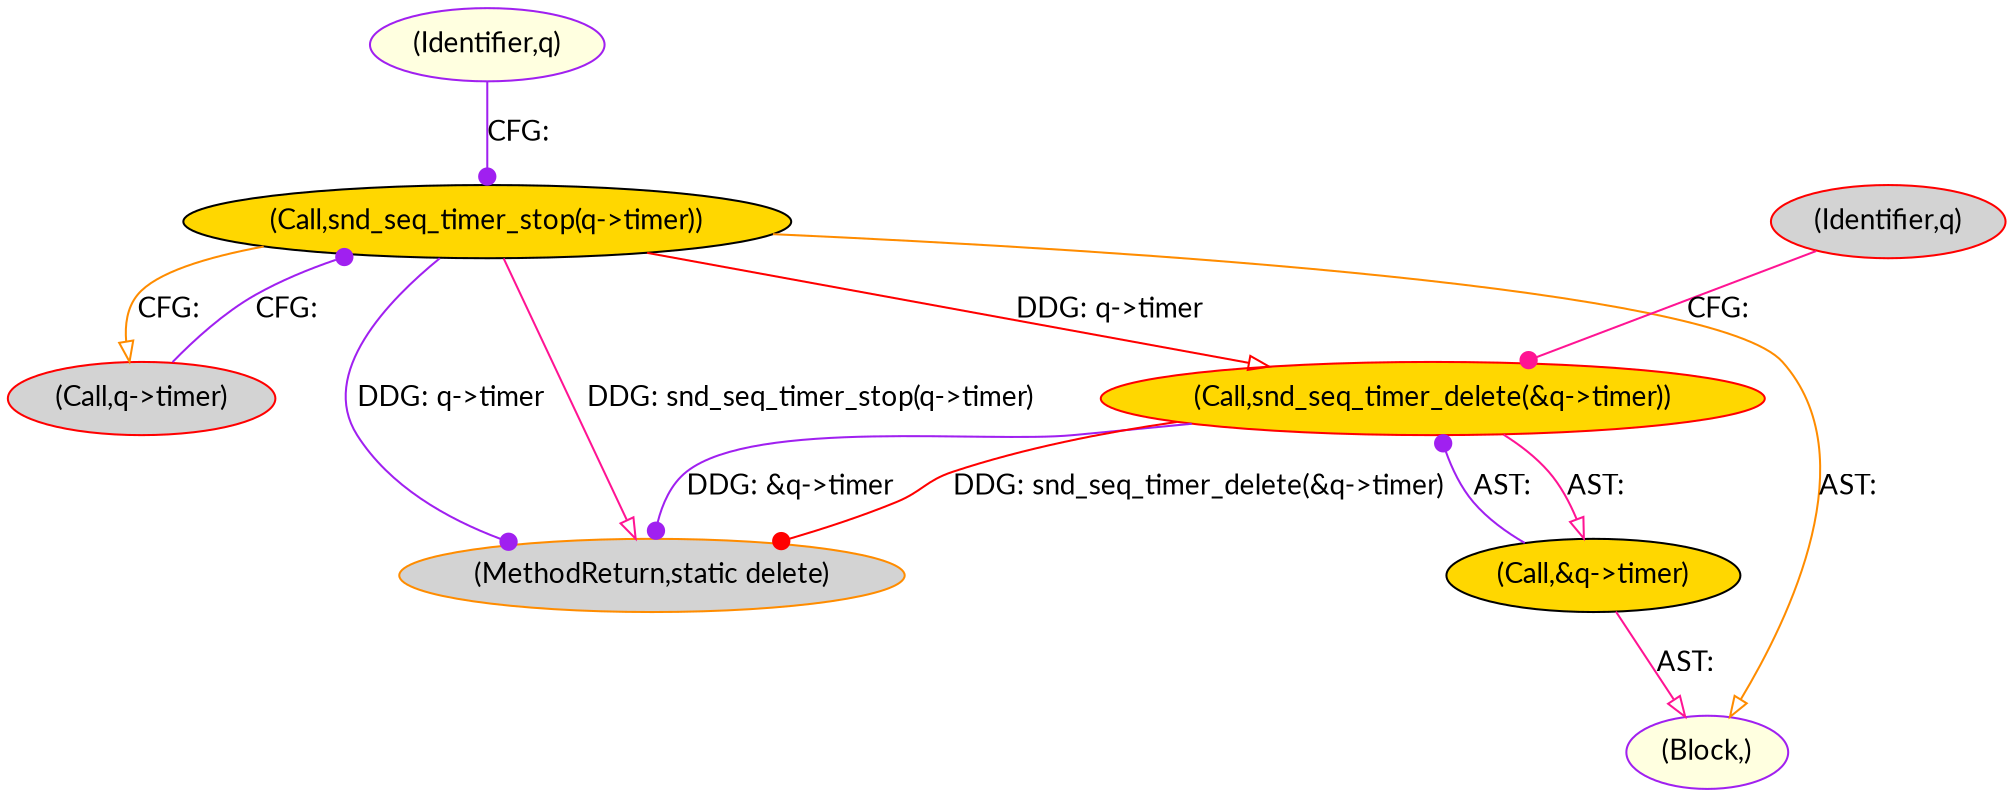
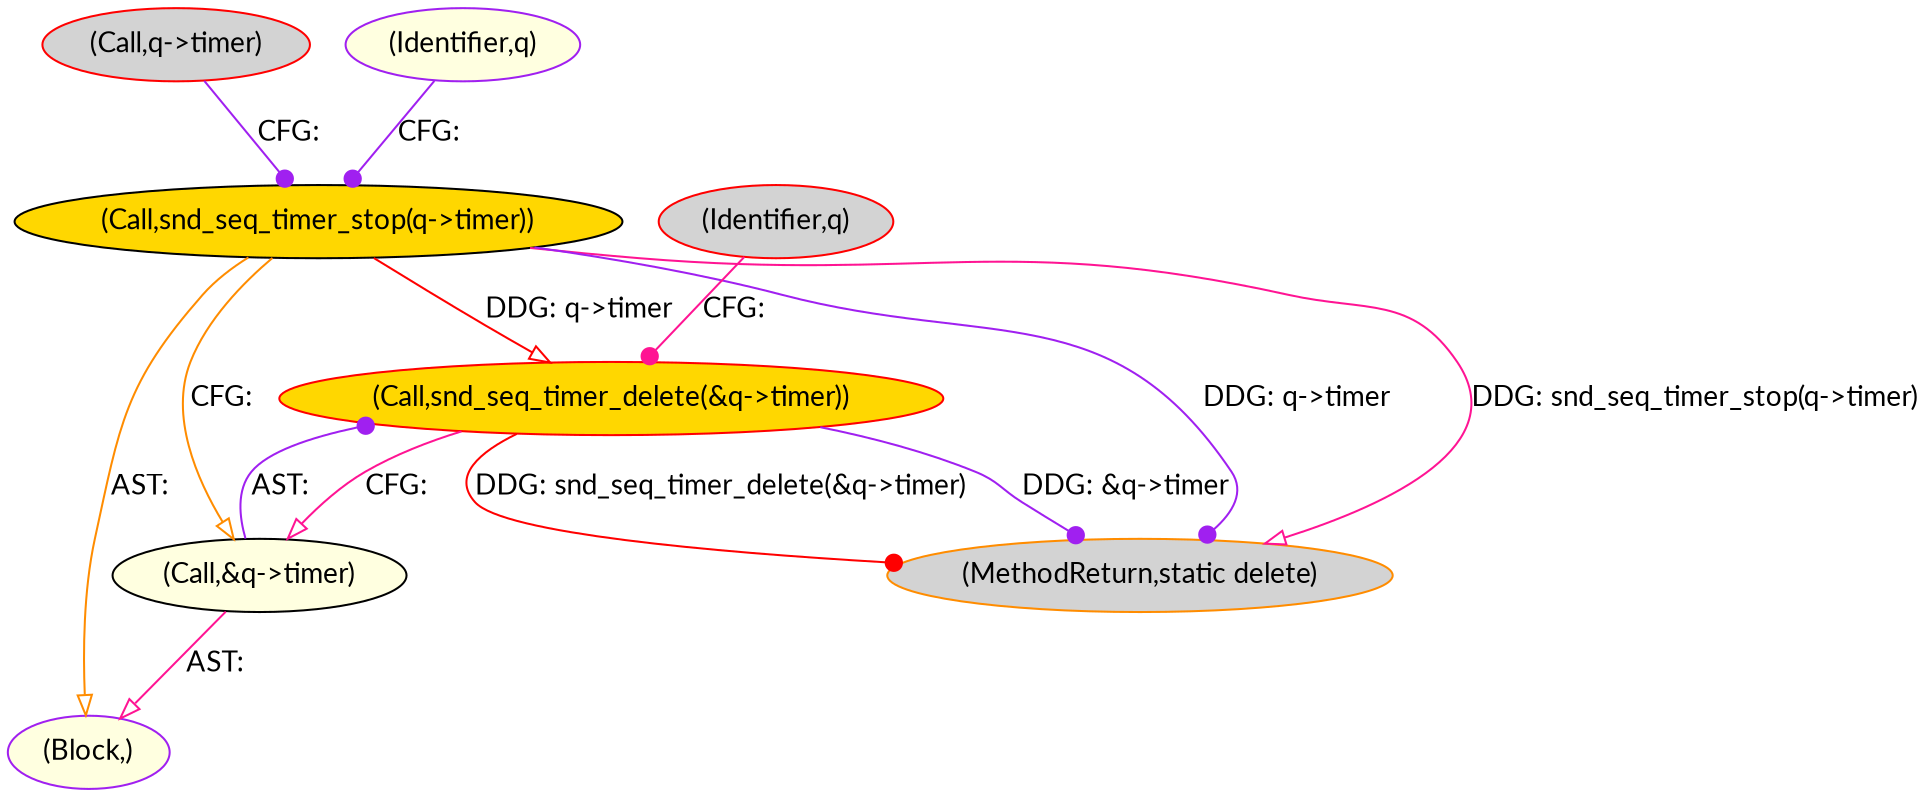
(174, 271) -> (186, 379)
(1601, 487) -> (401, 487)
(1593, 575) -> (260, 575)
